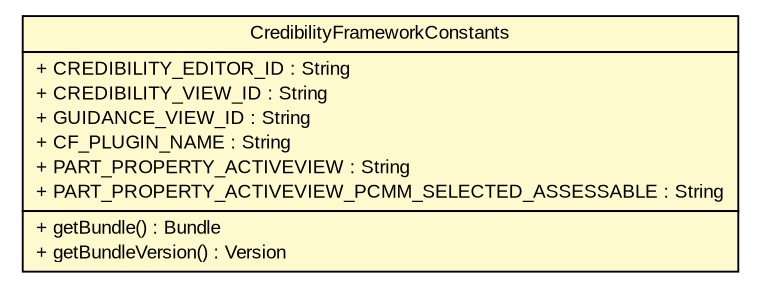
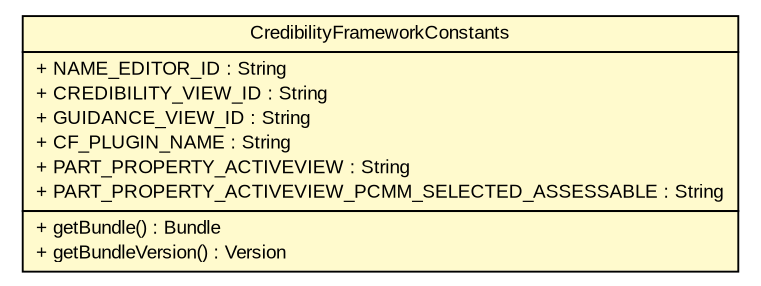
(193, 69) -> (162, 69)
